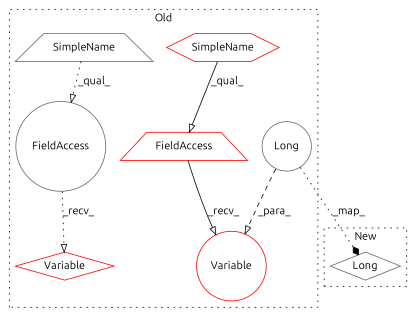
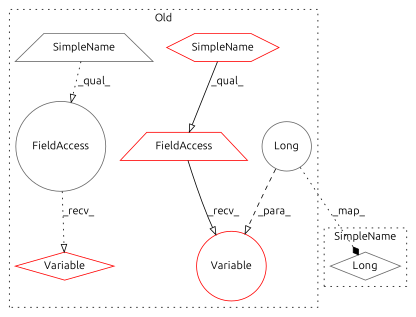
(365, 237) -> (365, 237)
